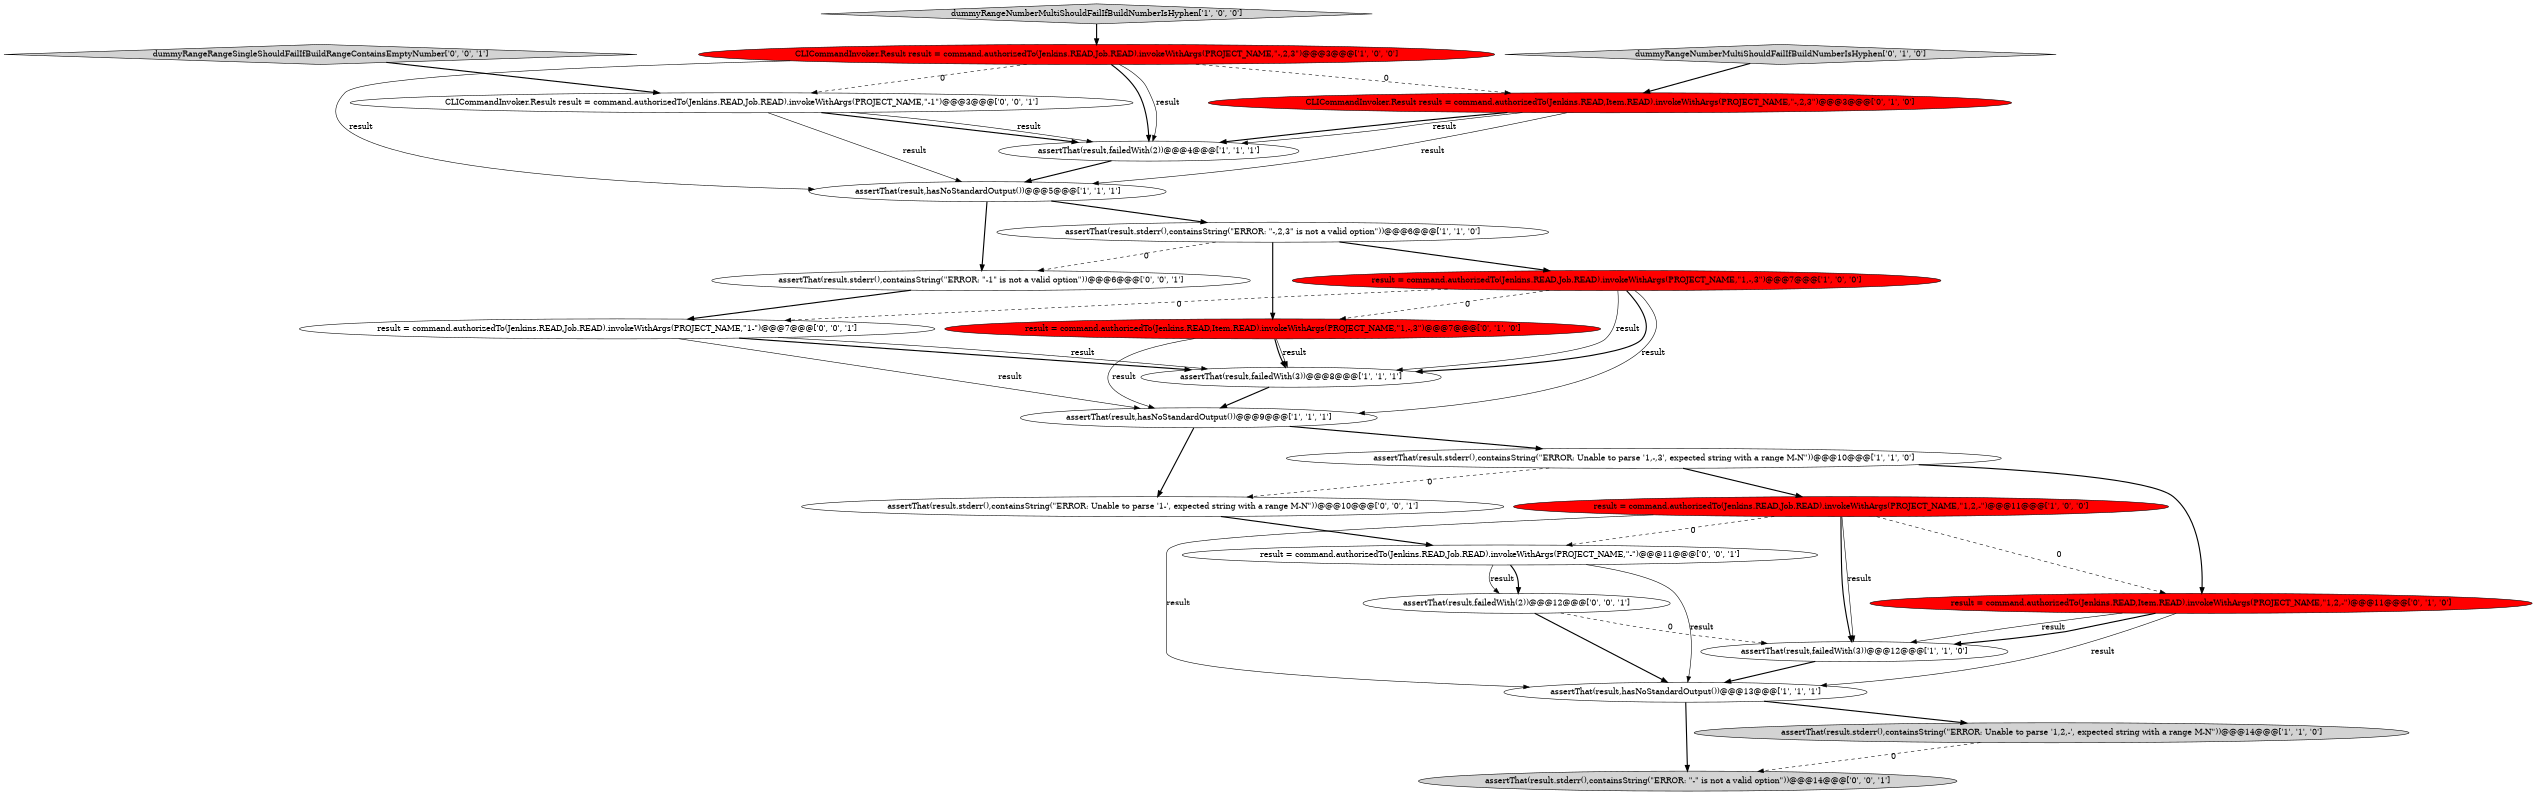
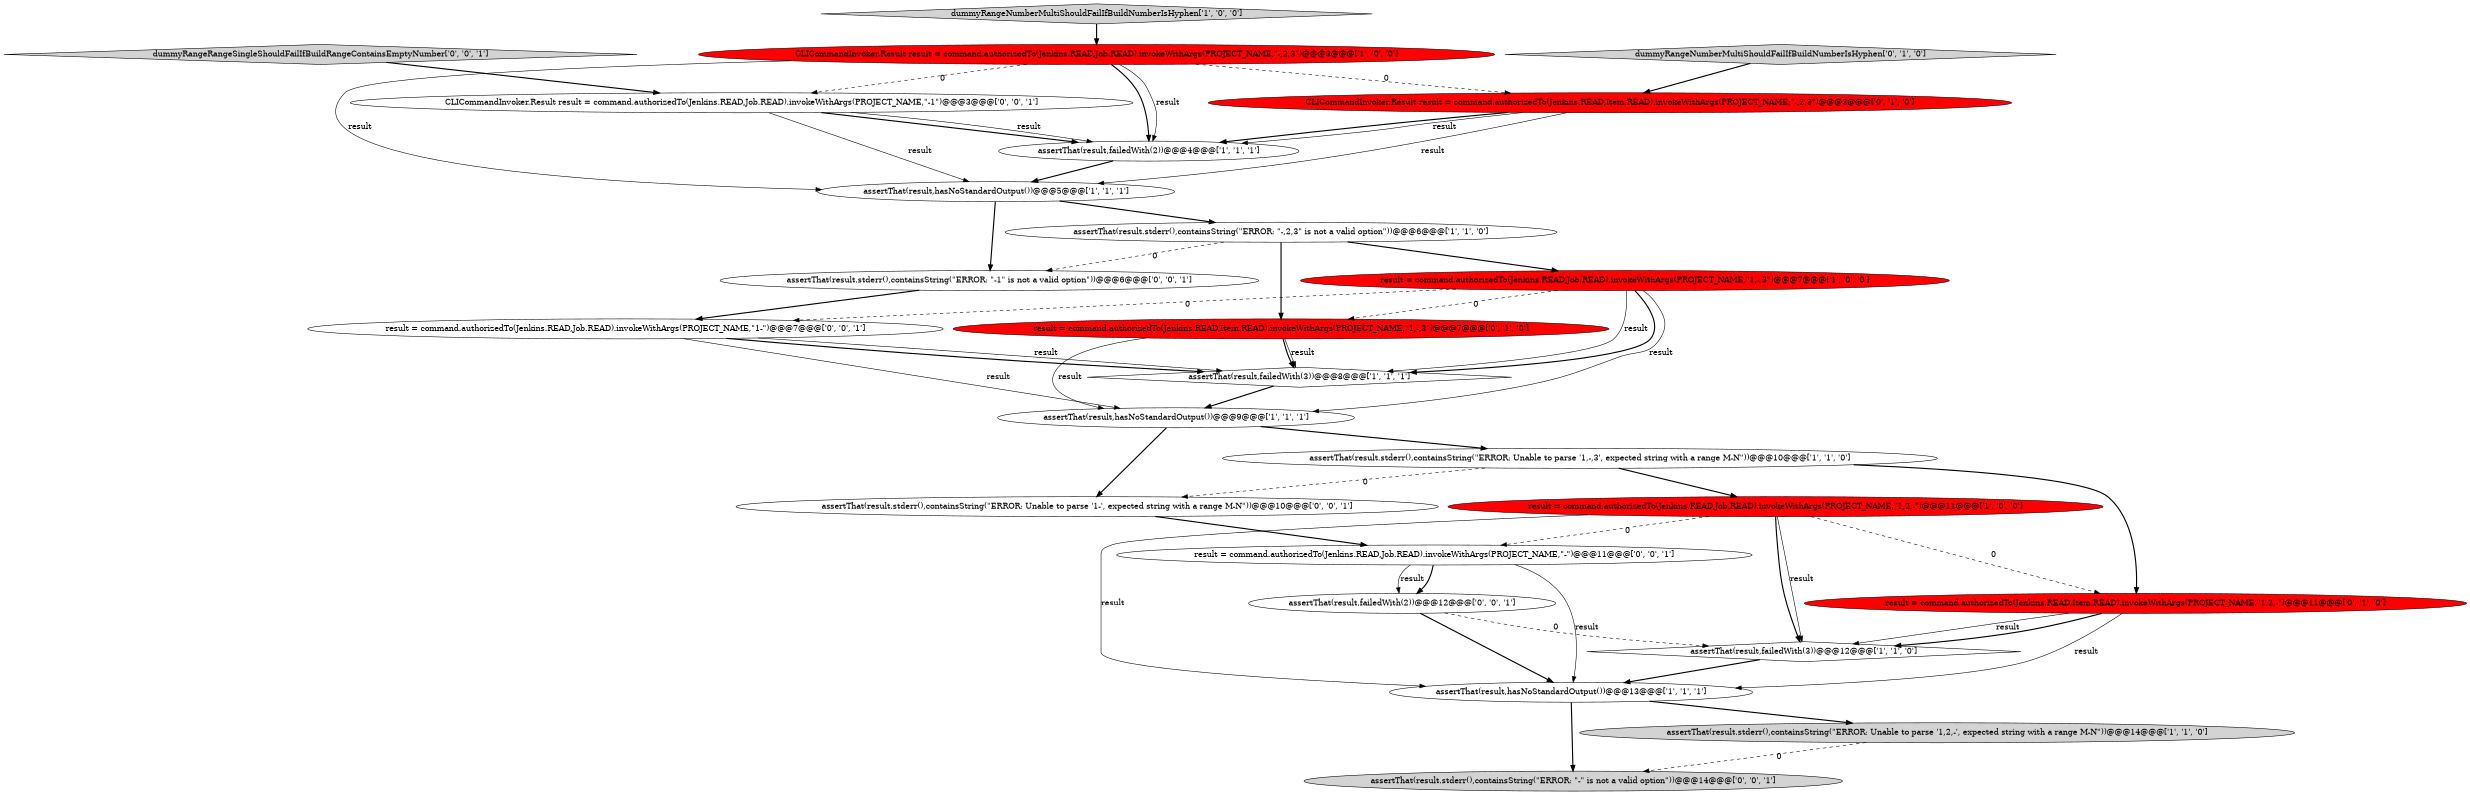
(1291, 377) -> (1299, 377)
(1854, 652) -> (1804, 652)
